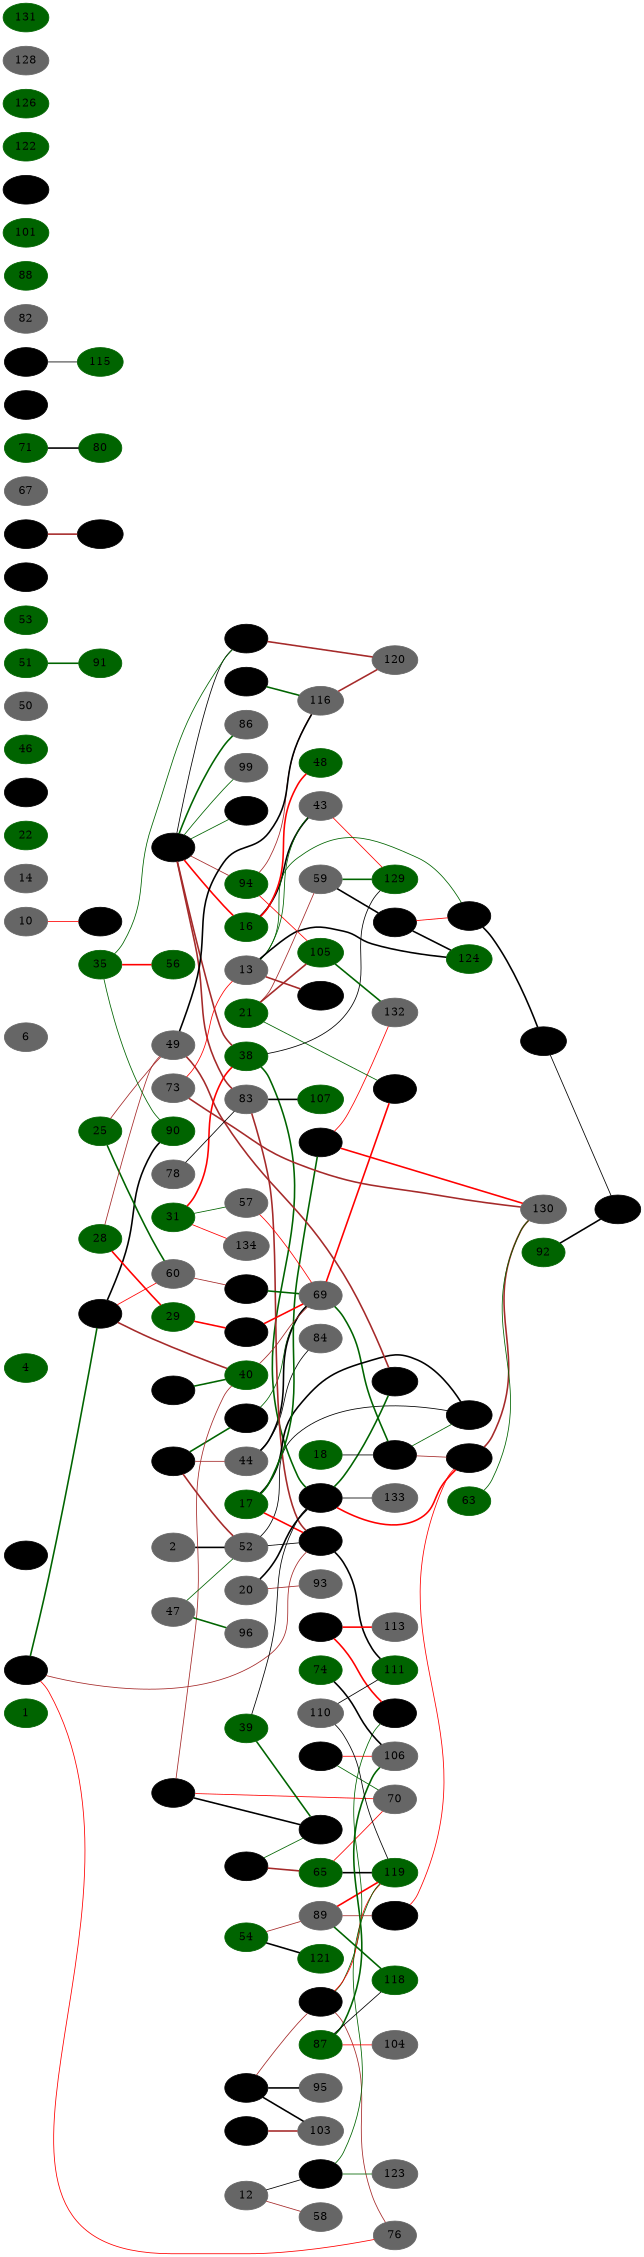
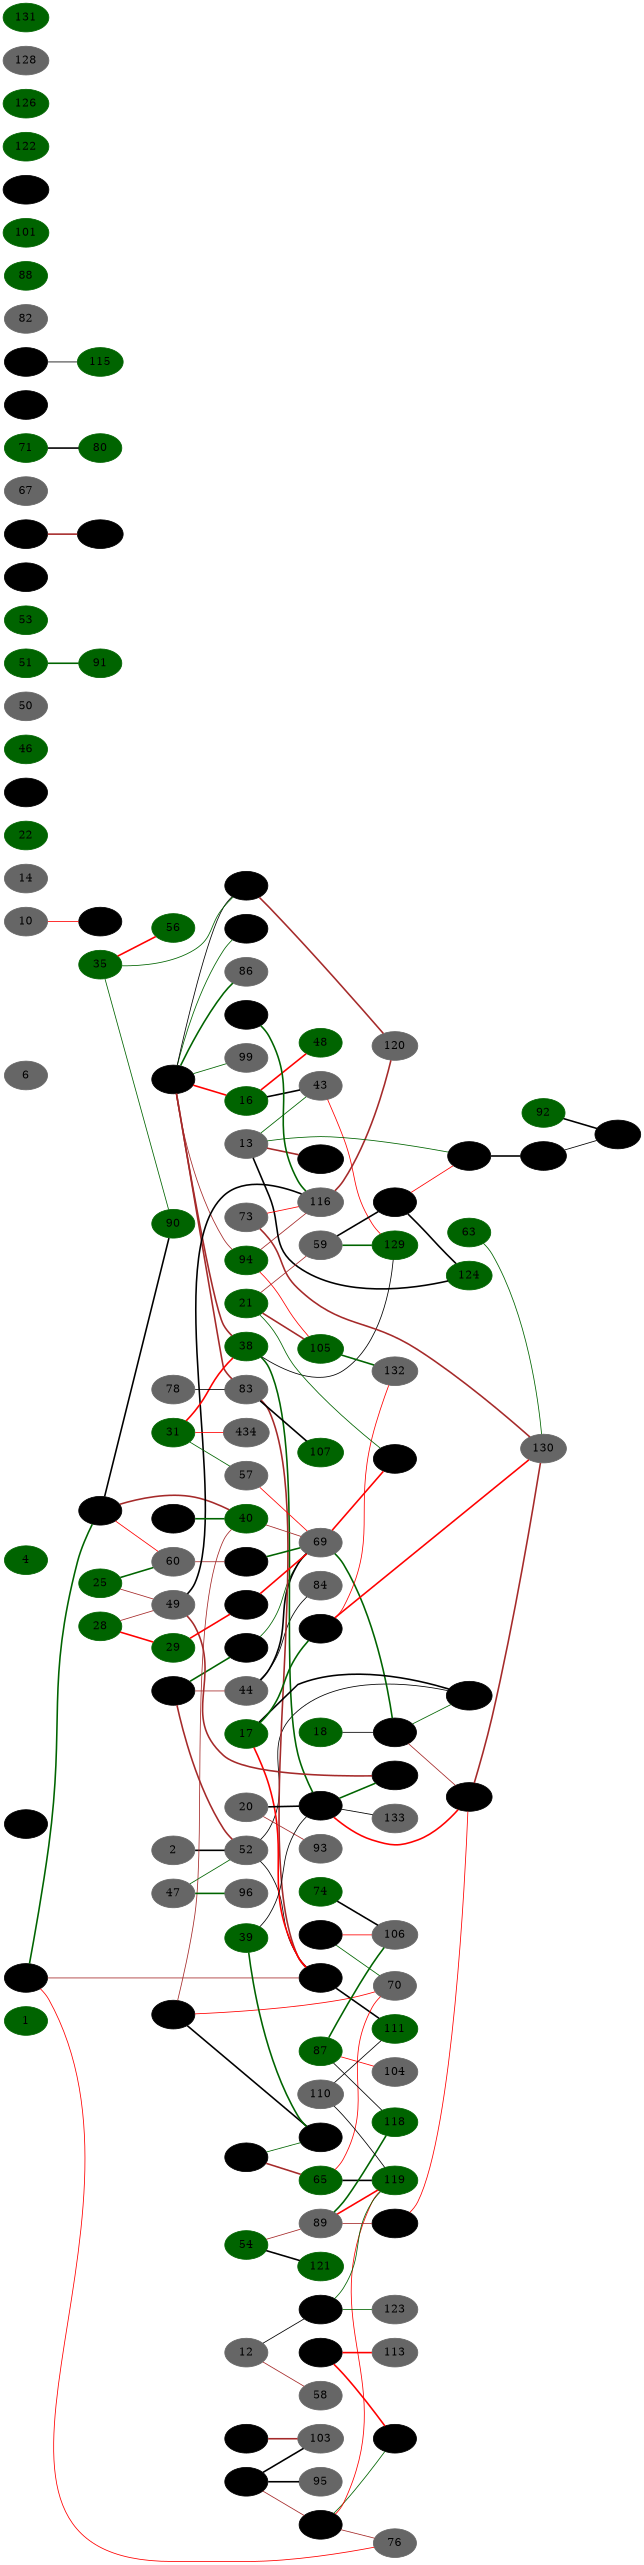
(210, 1026) -> (283, 1210)
(246, 1246) -> (246, 1433)
